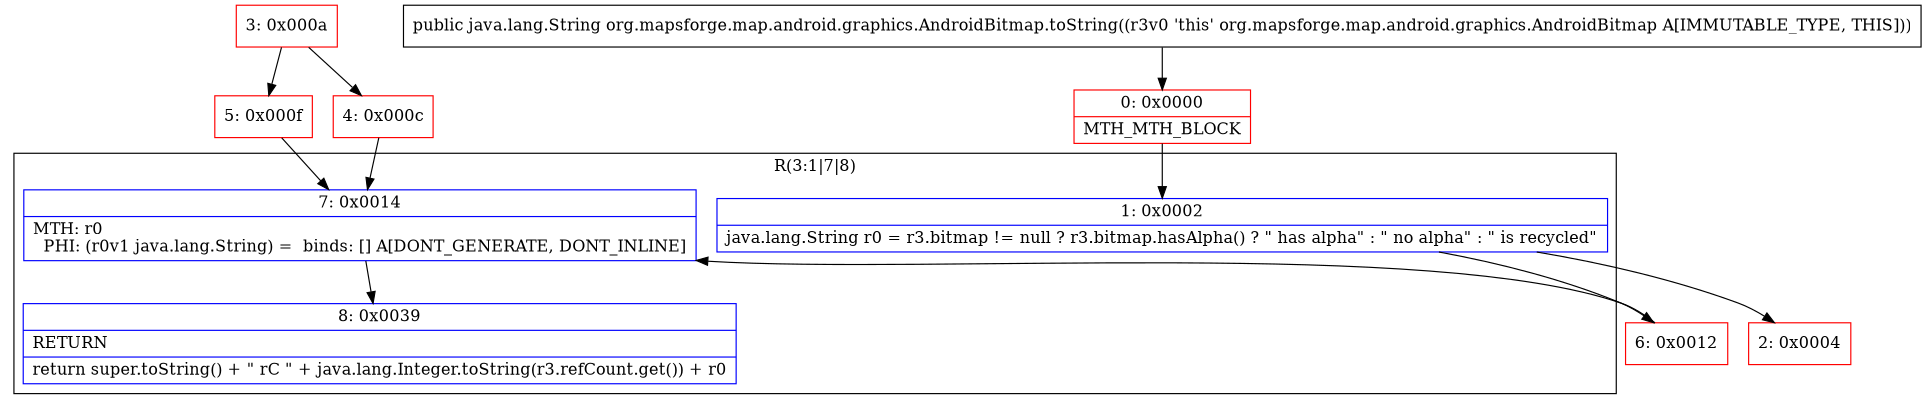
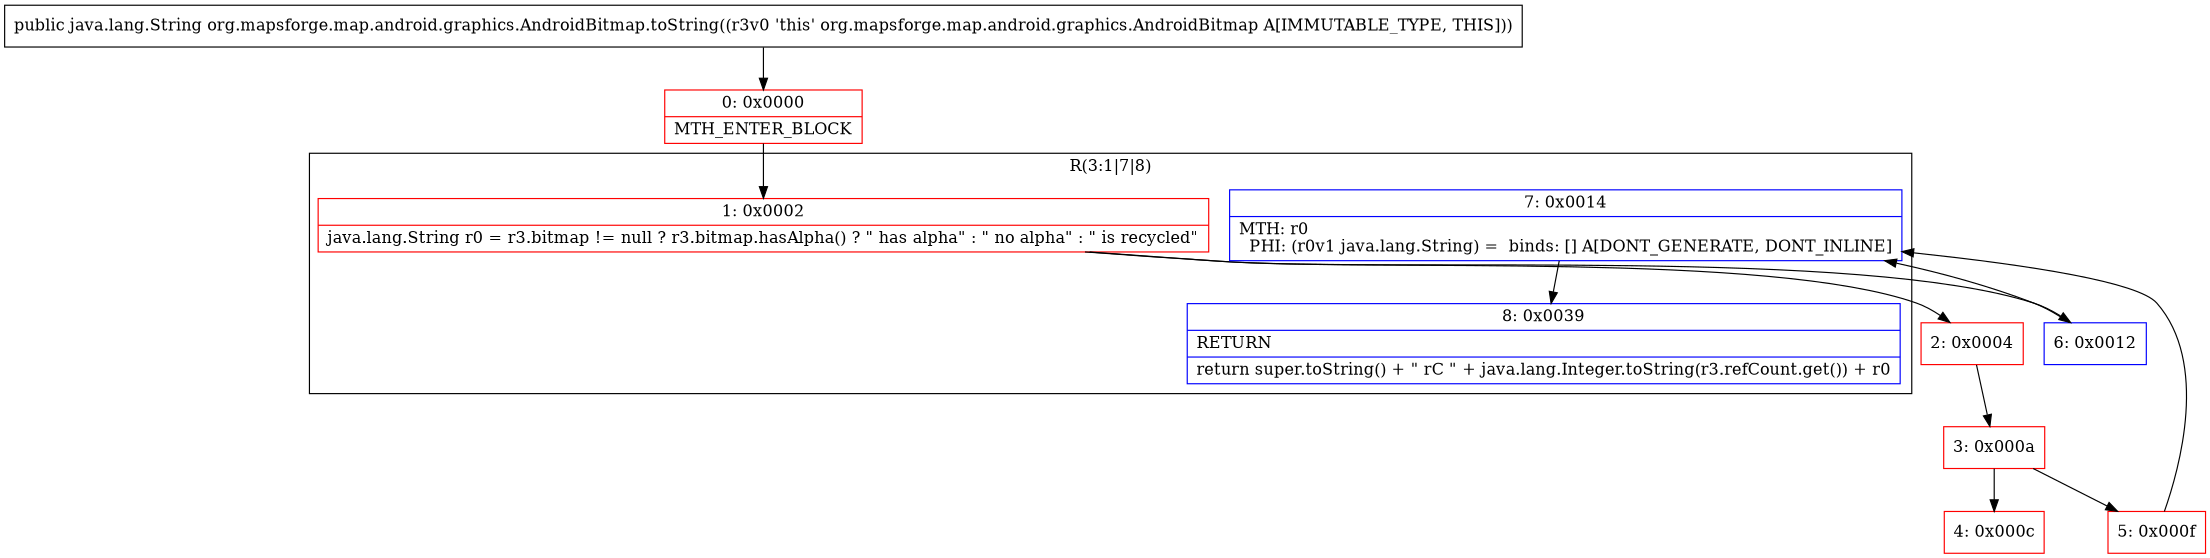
(1162, 129) -> (763, 129)
(374, 161) -> none
(1162, 225) -> (763, 225)
(1677, 344) -> (2095, 344)
none -> (1982, 390)
